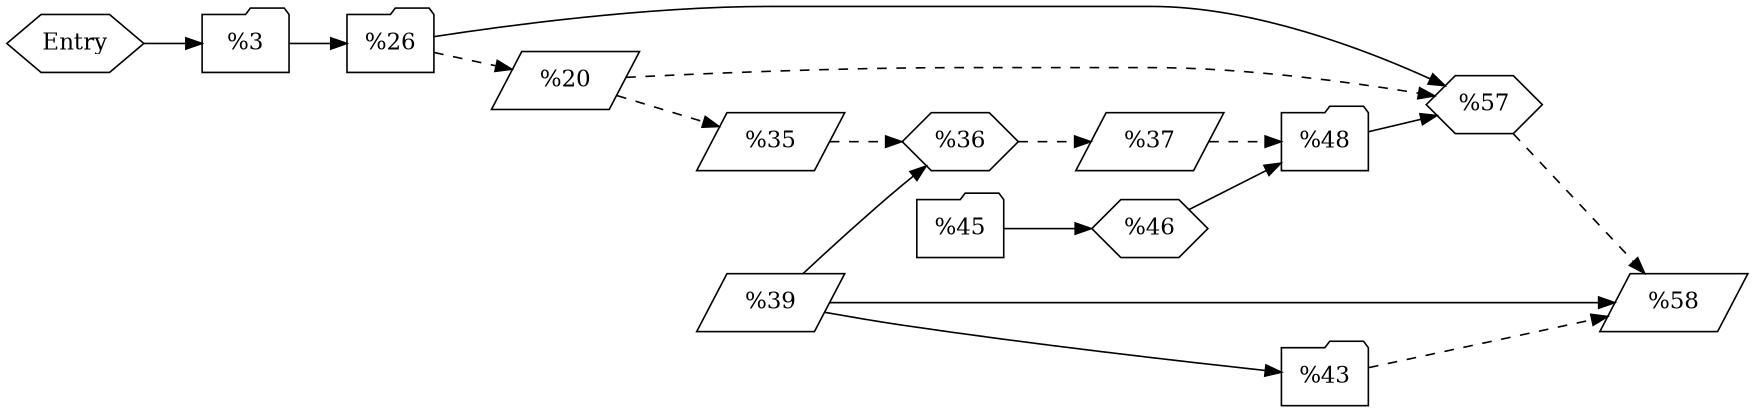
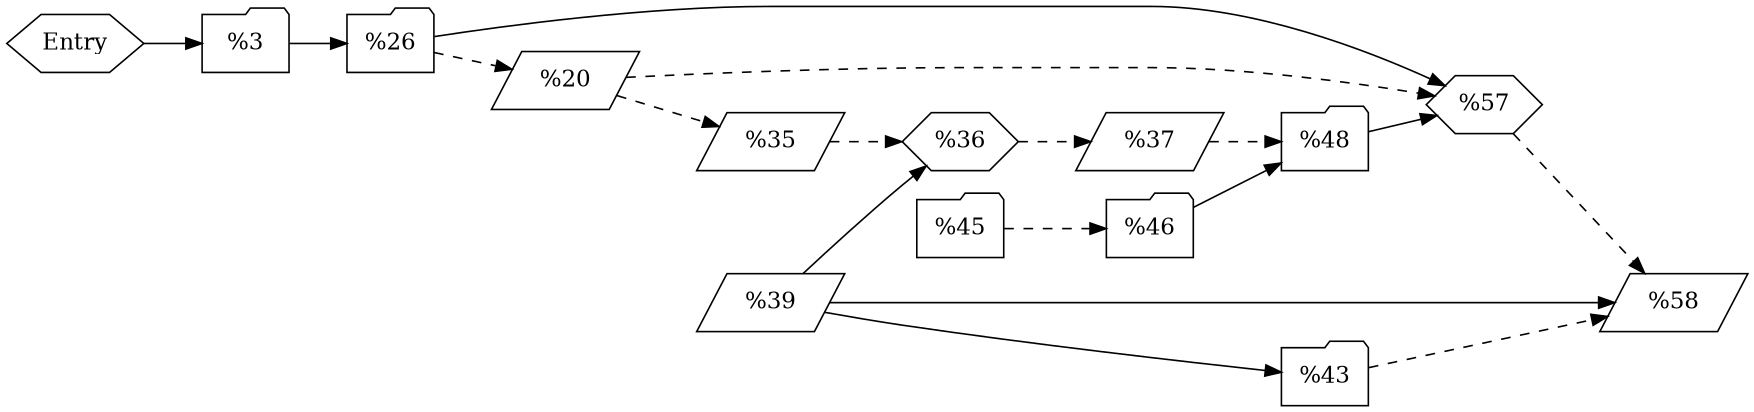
(1040, 229) -> (1047, 229)
(1150, 229) -> (1150, 229)
